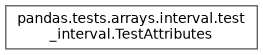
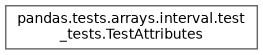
(132, 27) -> (132, 27)
